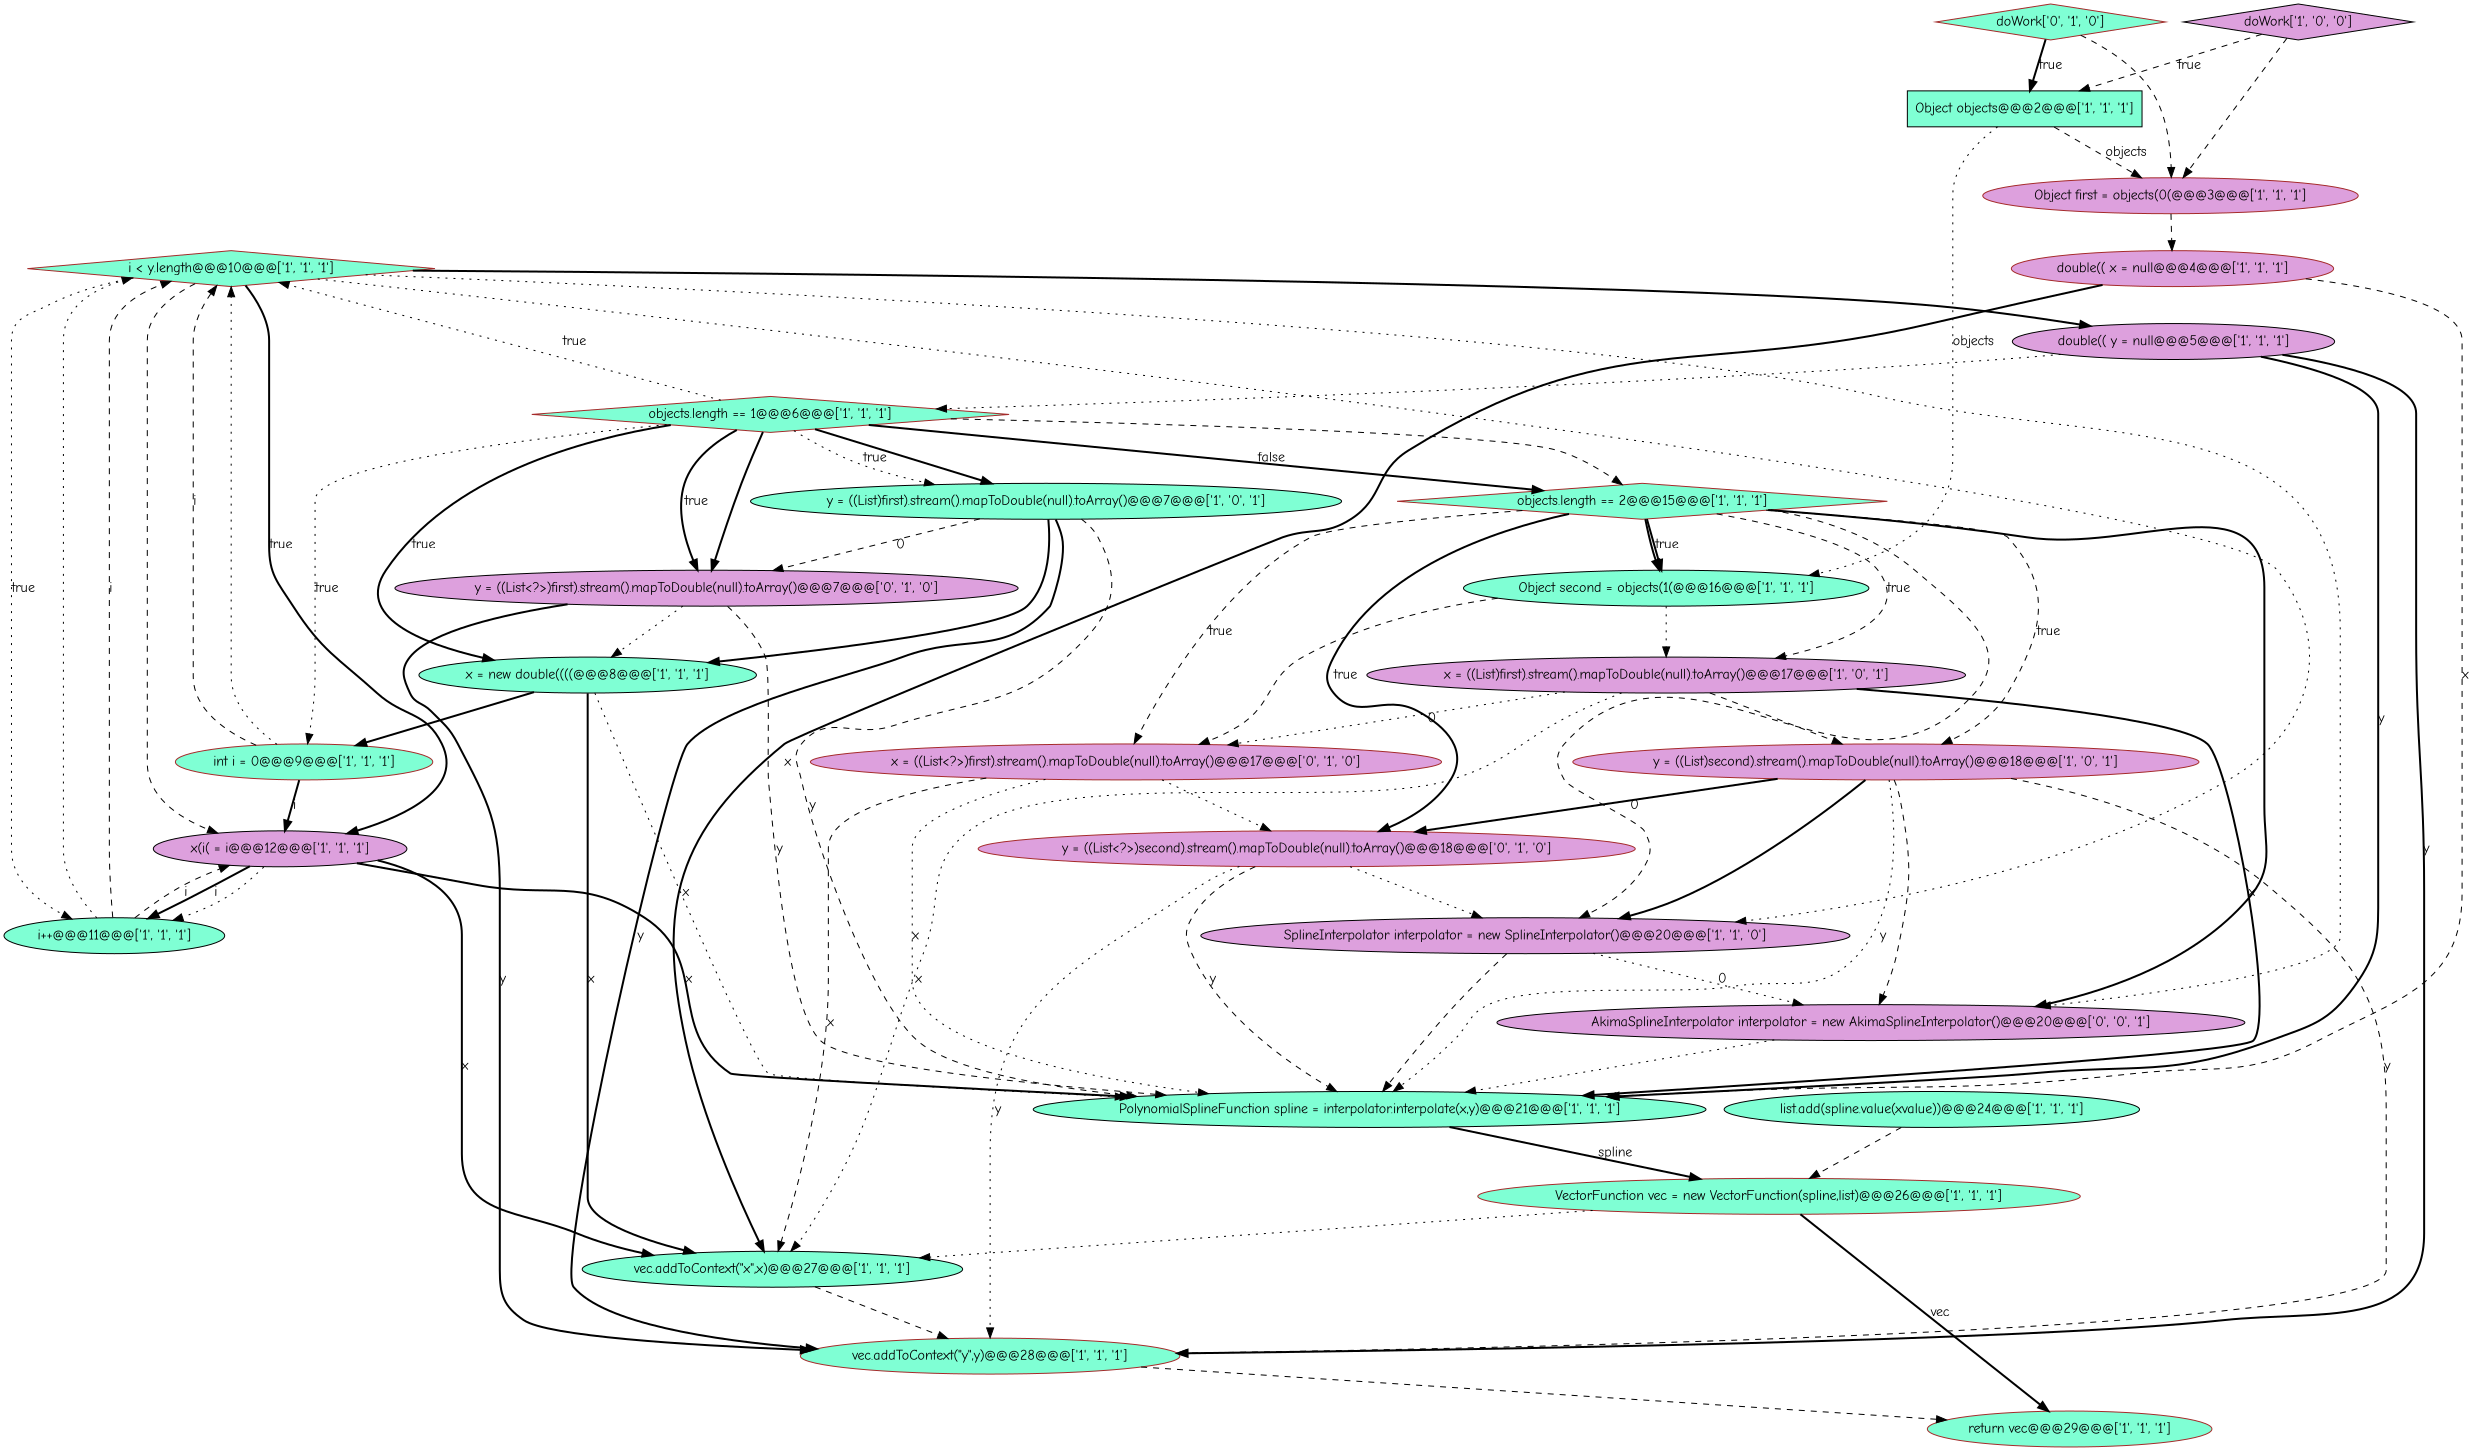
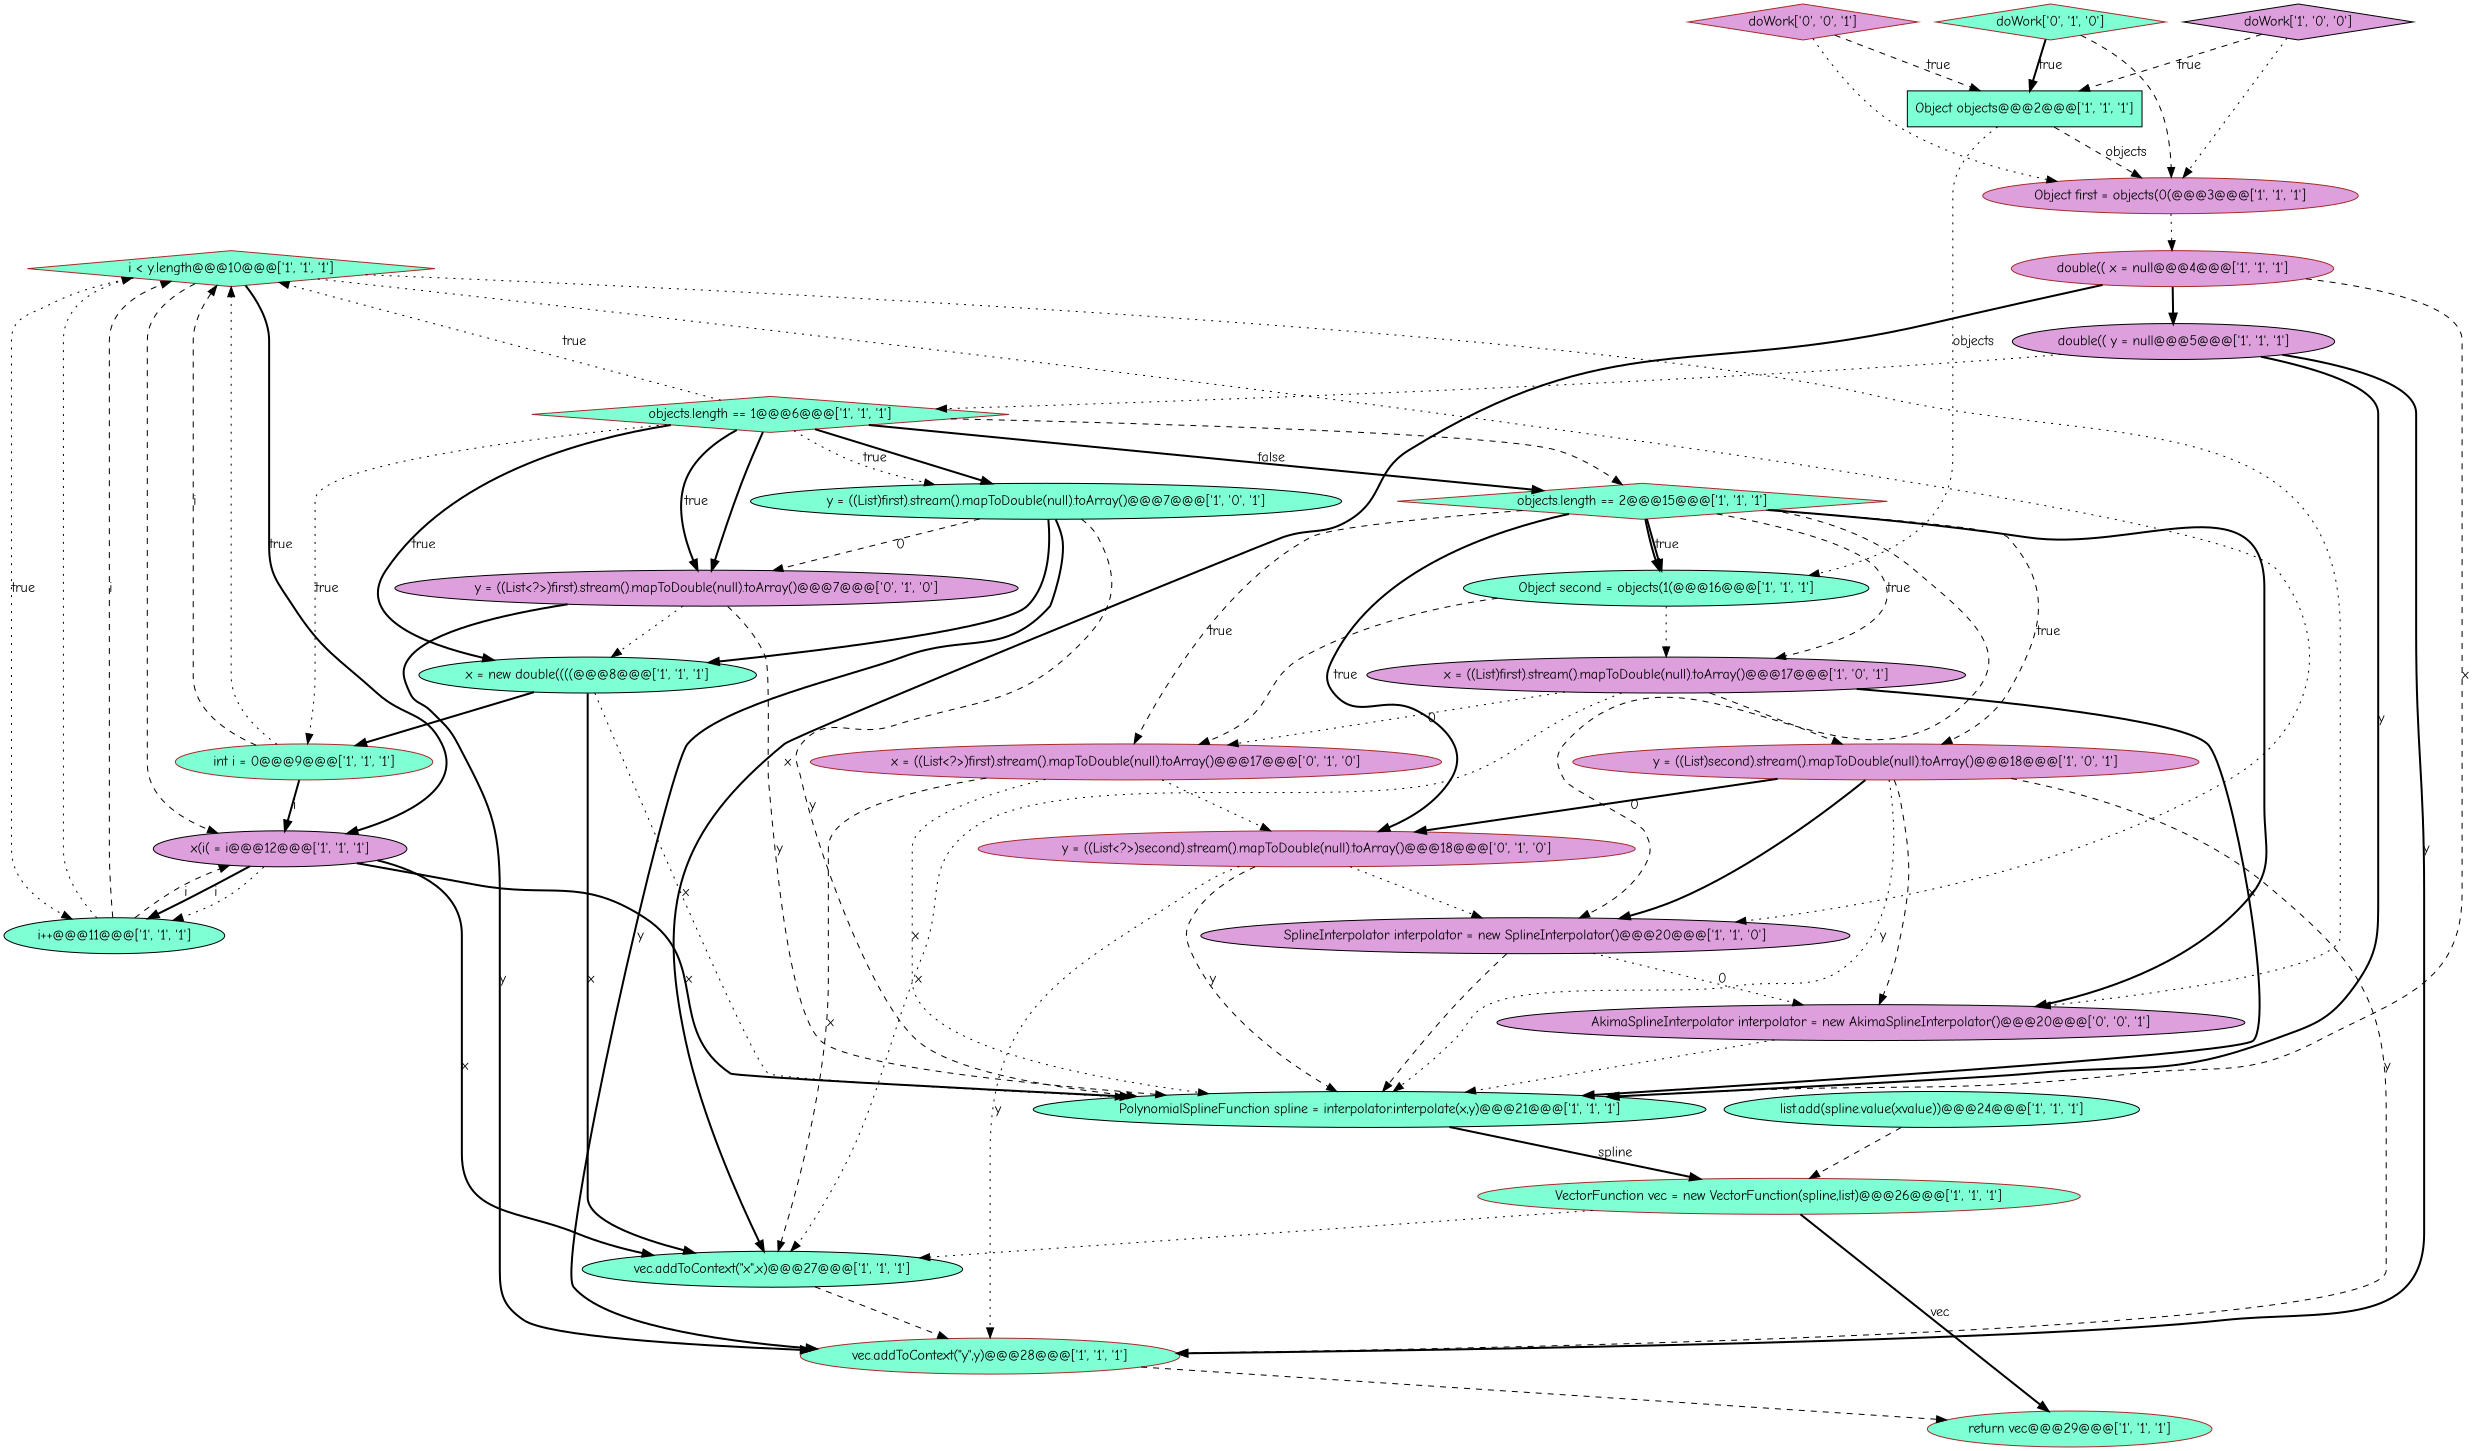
none -> (1803, 22)
(2238, 104) -> (2238, 104)
(2171, 227) -> (2171, 227)
(1247, 281) -> (2173, 300)
